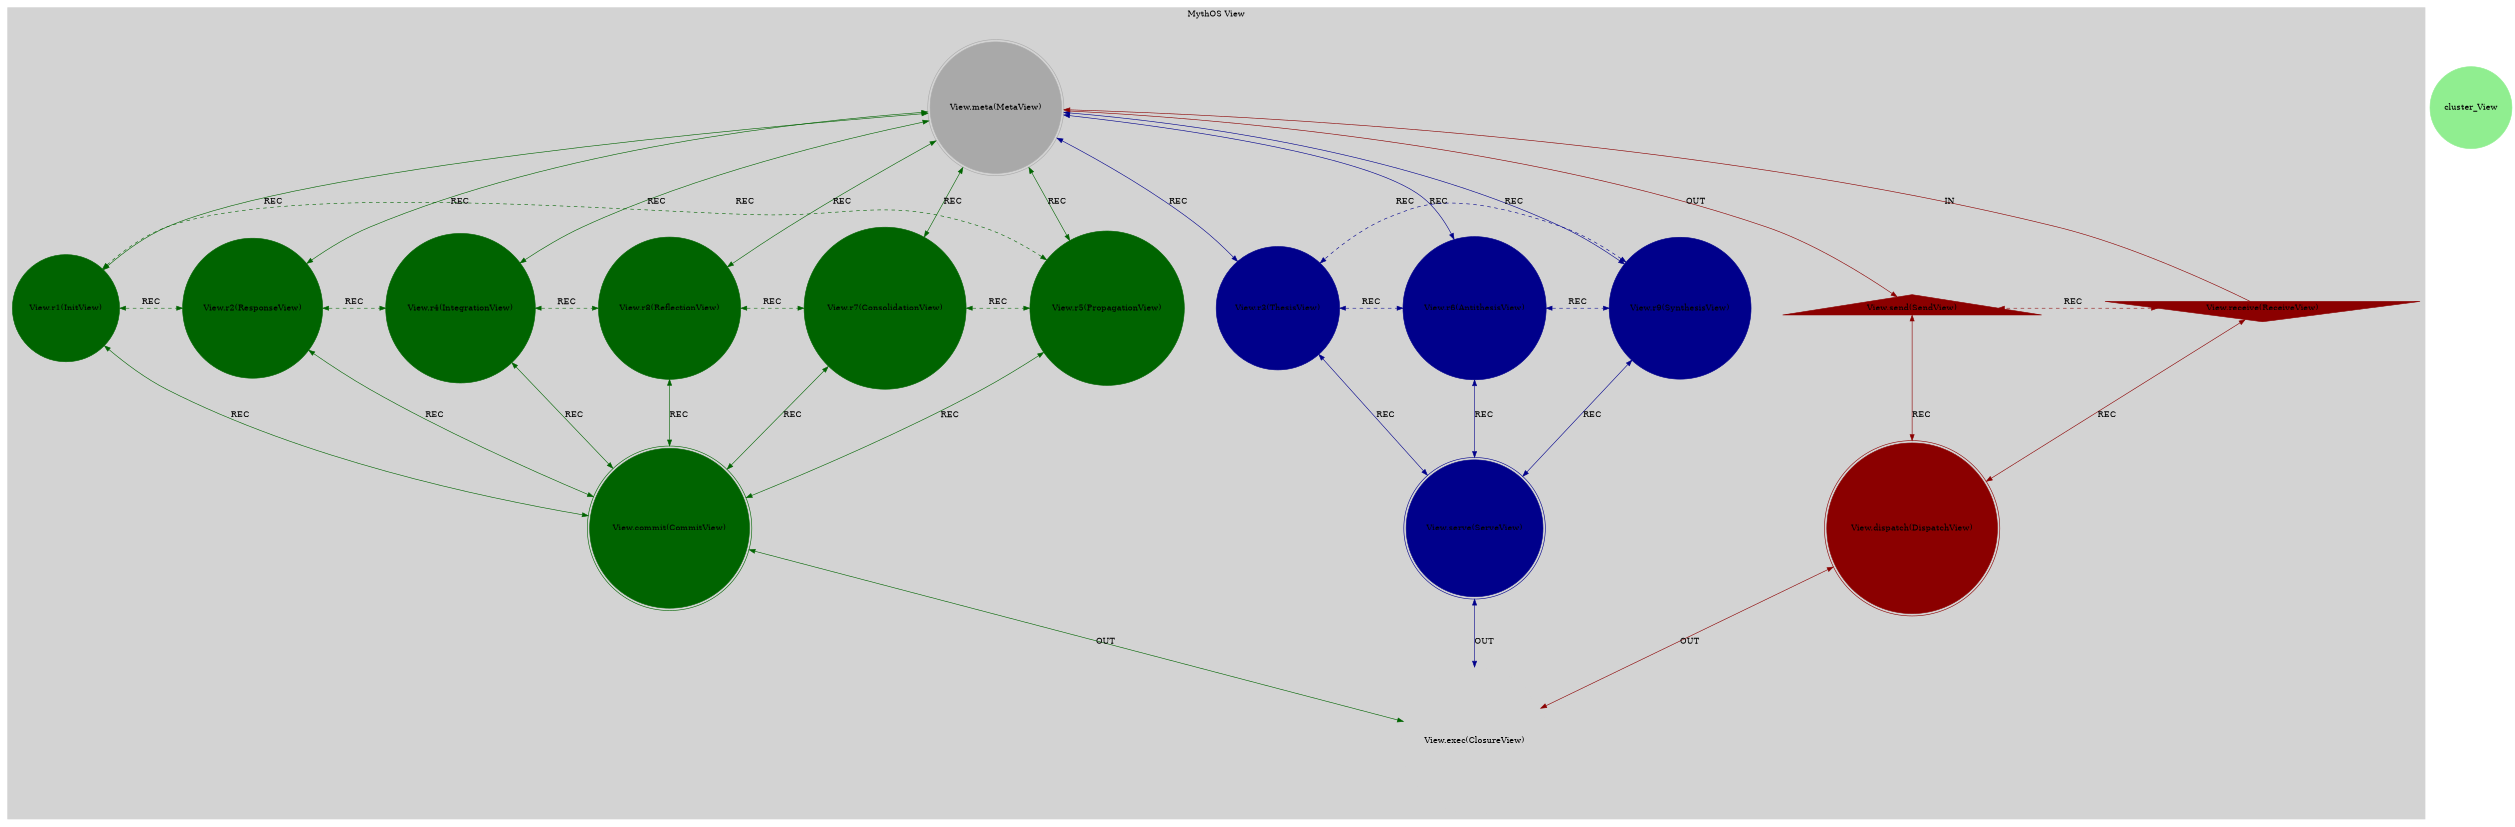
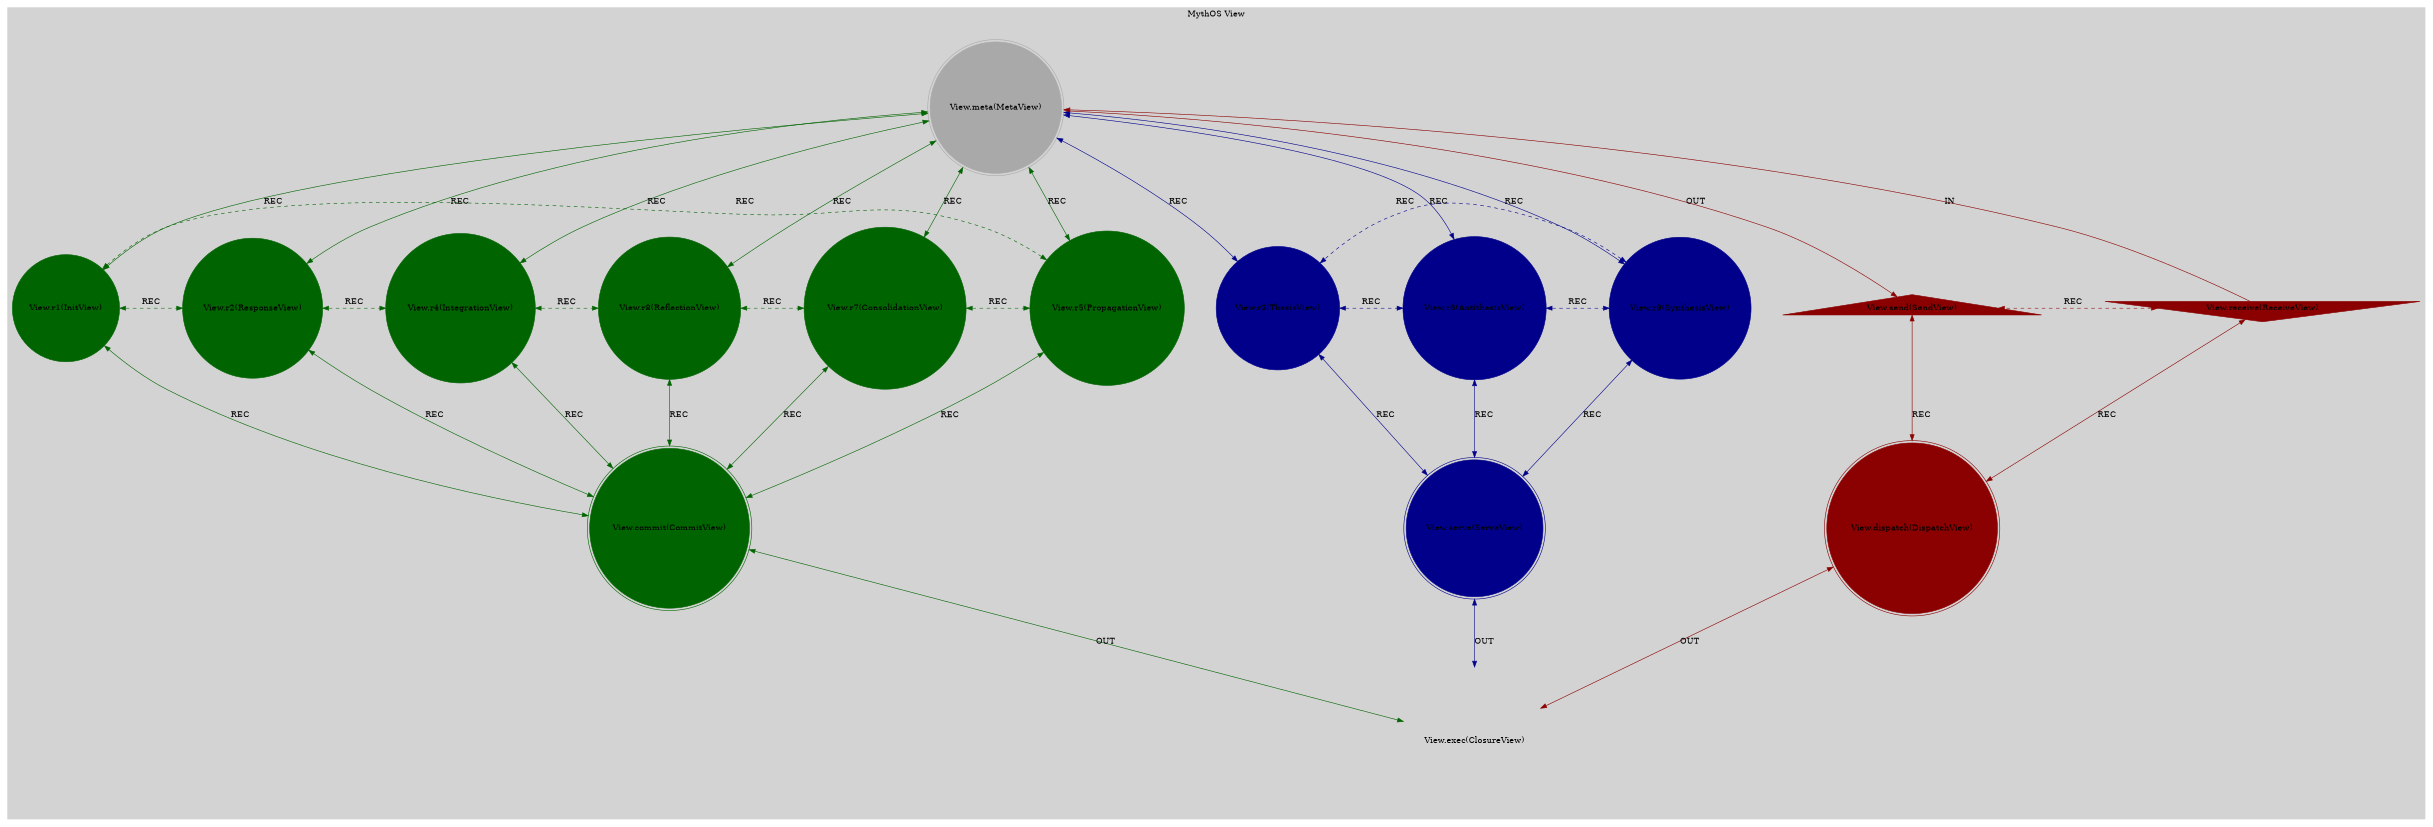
(2471, 108) -> none
